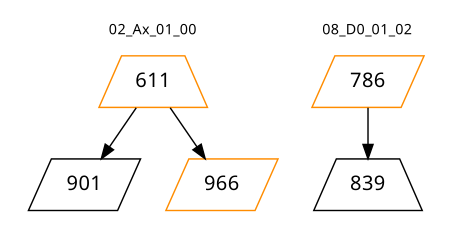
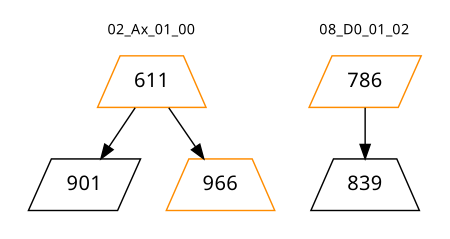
(222, 185) -> (221, 185)
